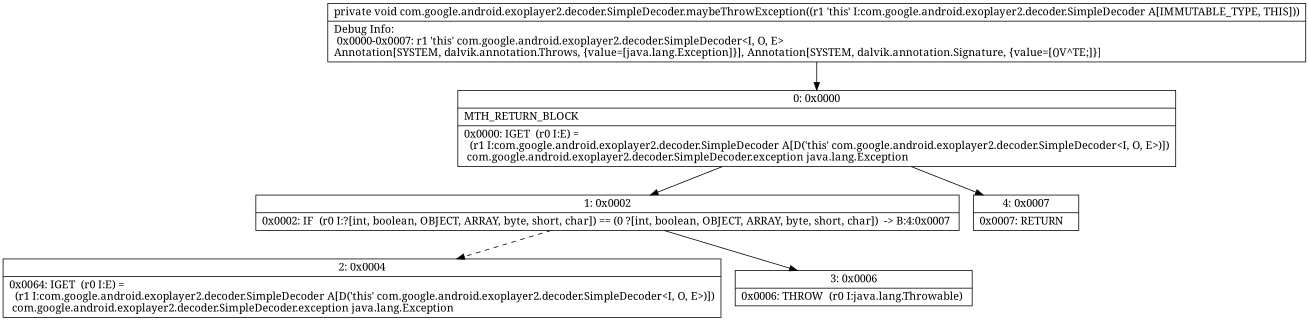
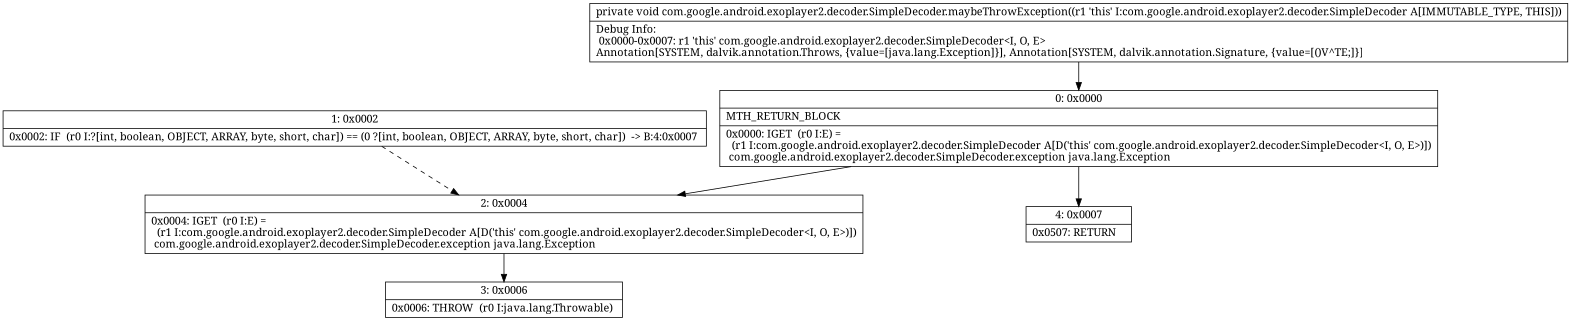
(690, 179) -> (768, 180)
(1026, 221) -> (1079, 233)
(727, 249) -> (504, 264)
(68, 285) -> (210, 221)
